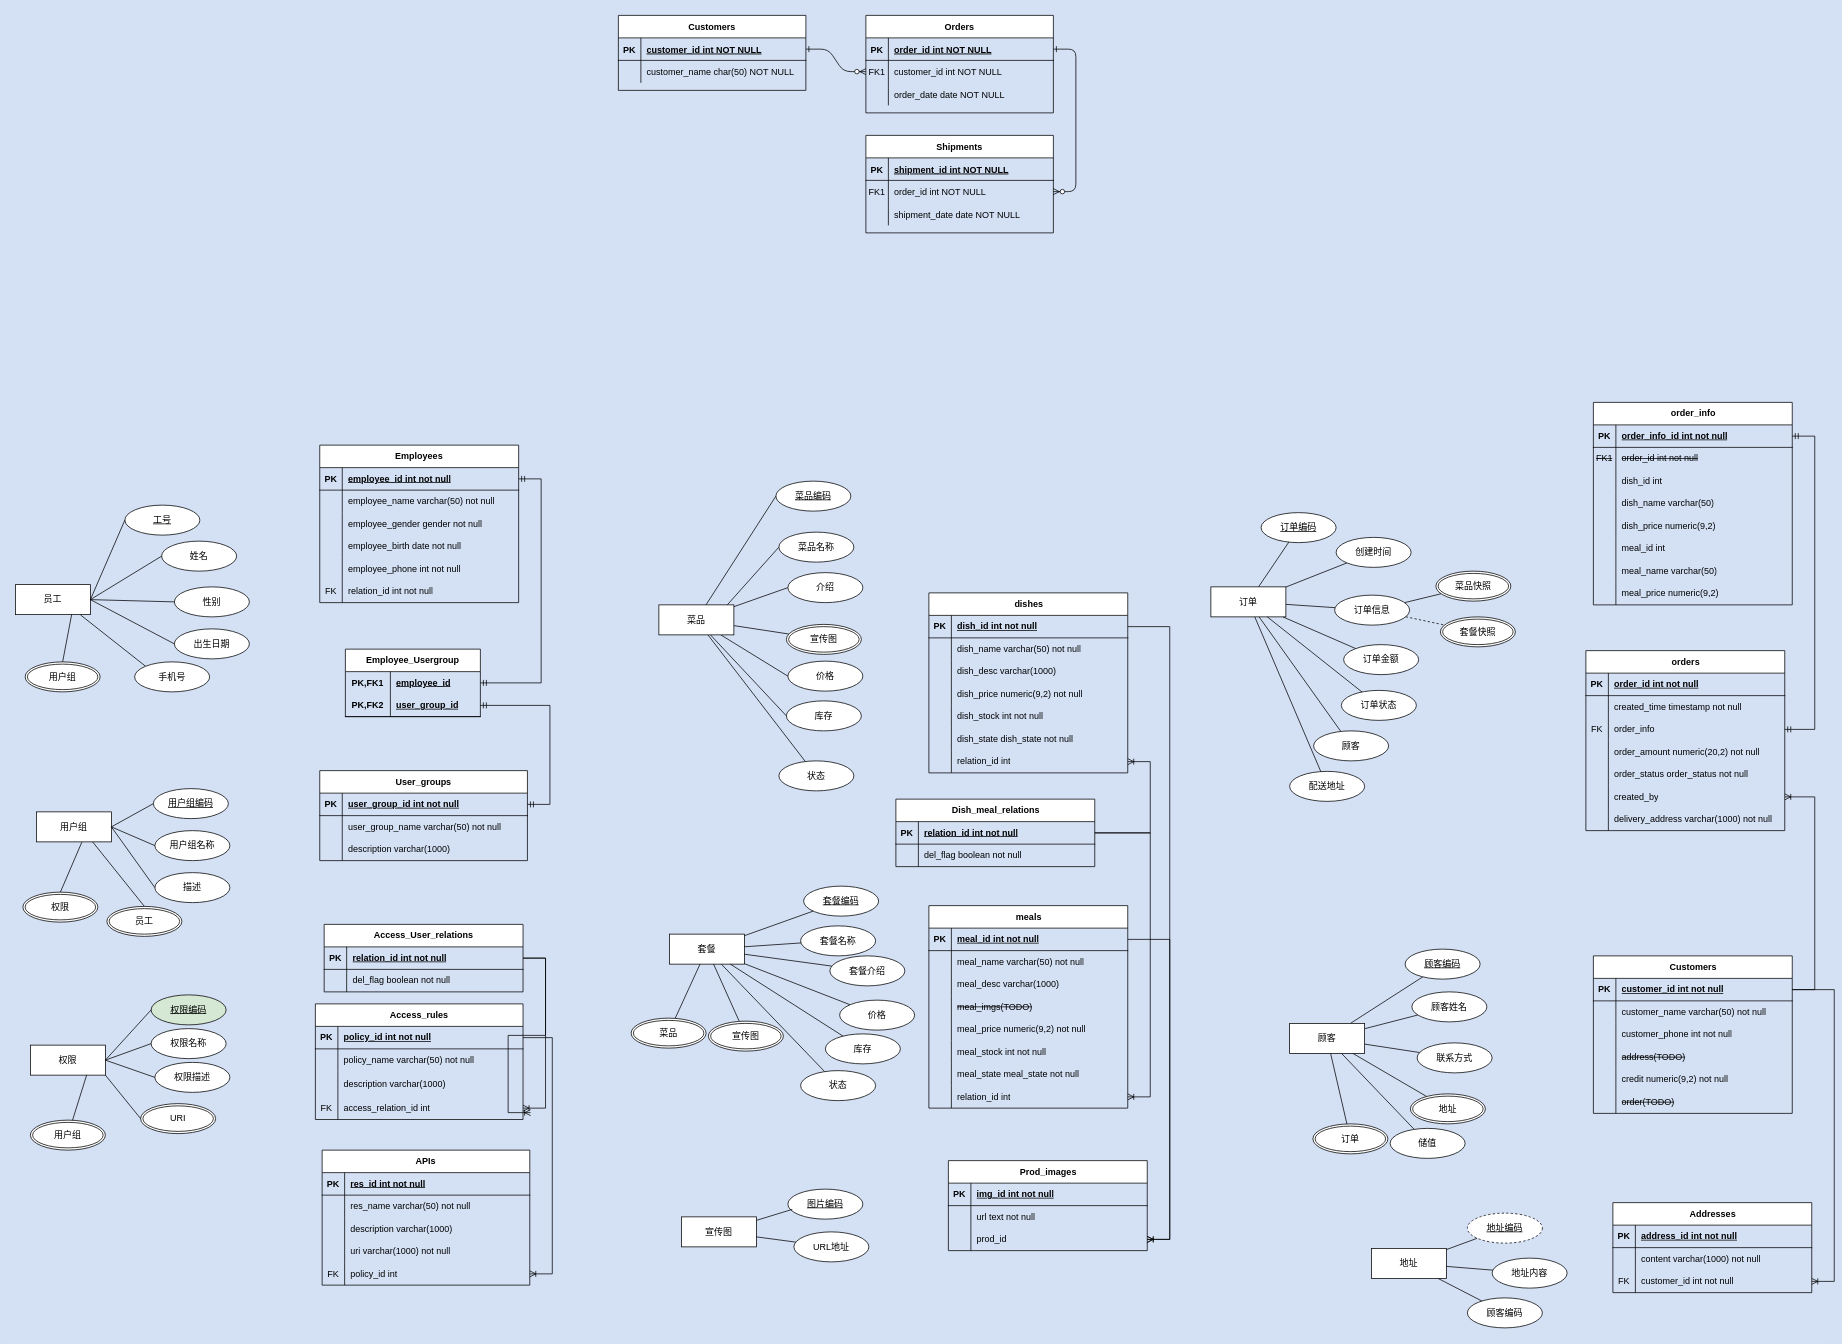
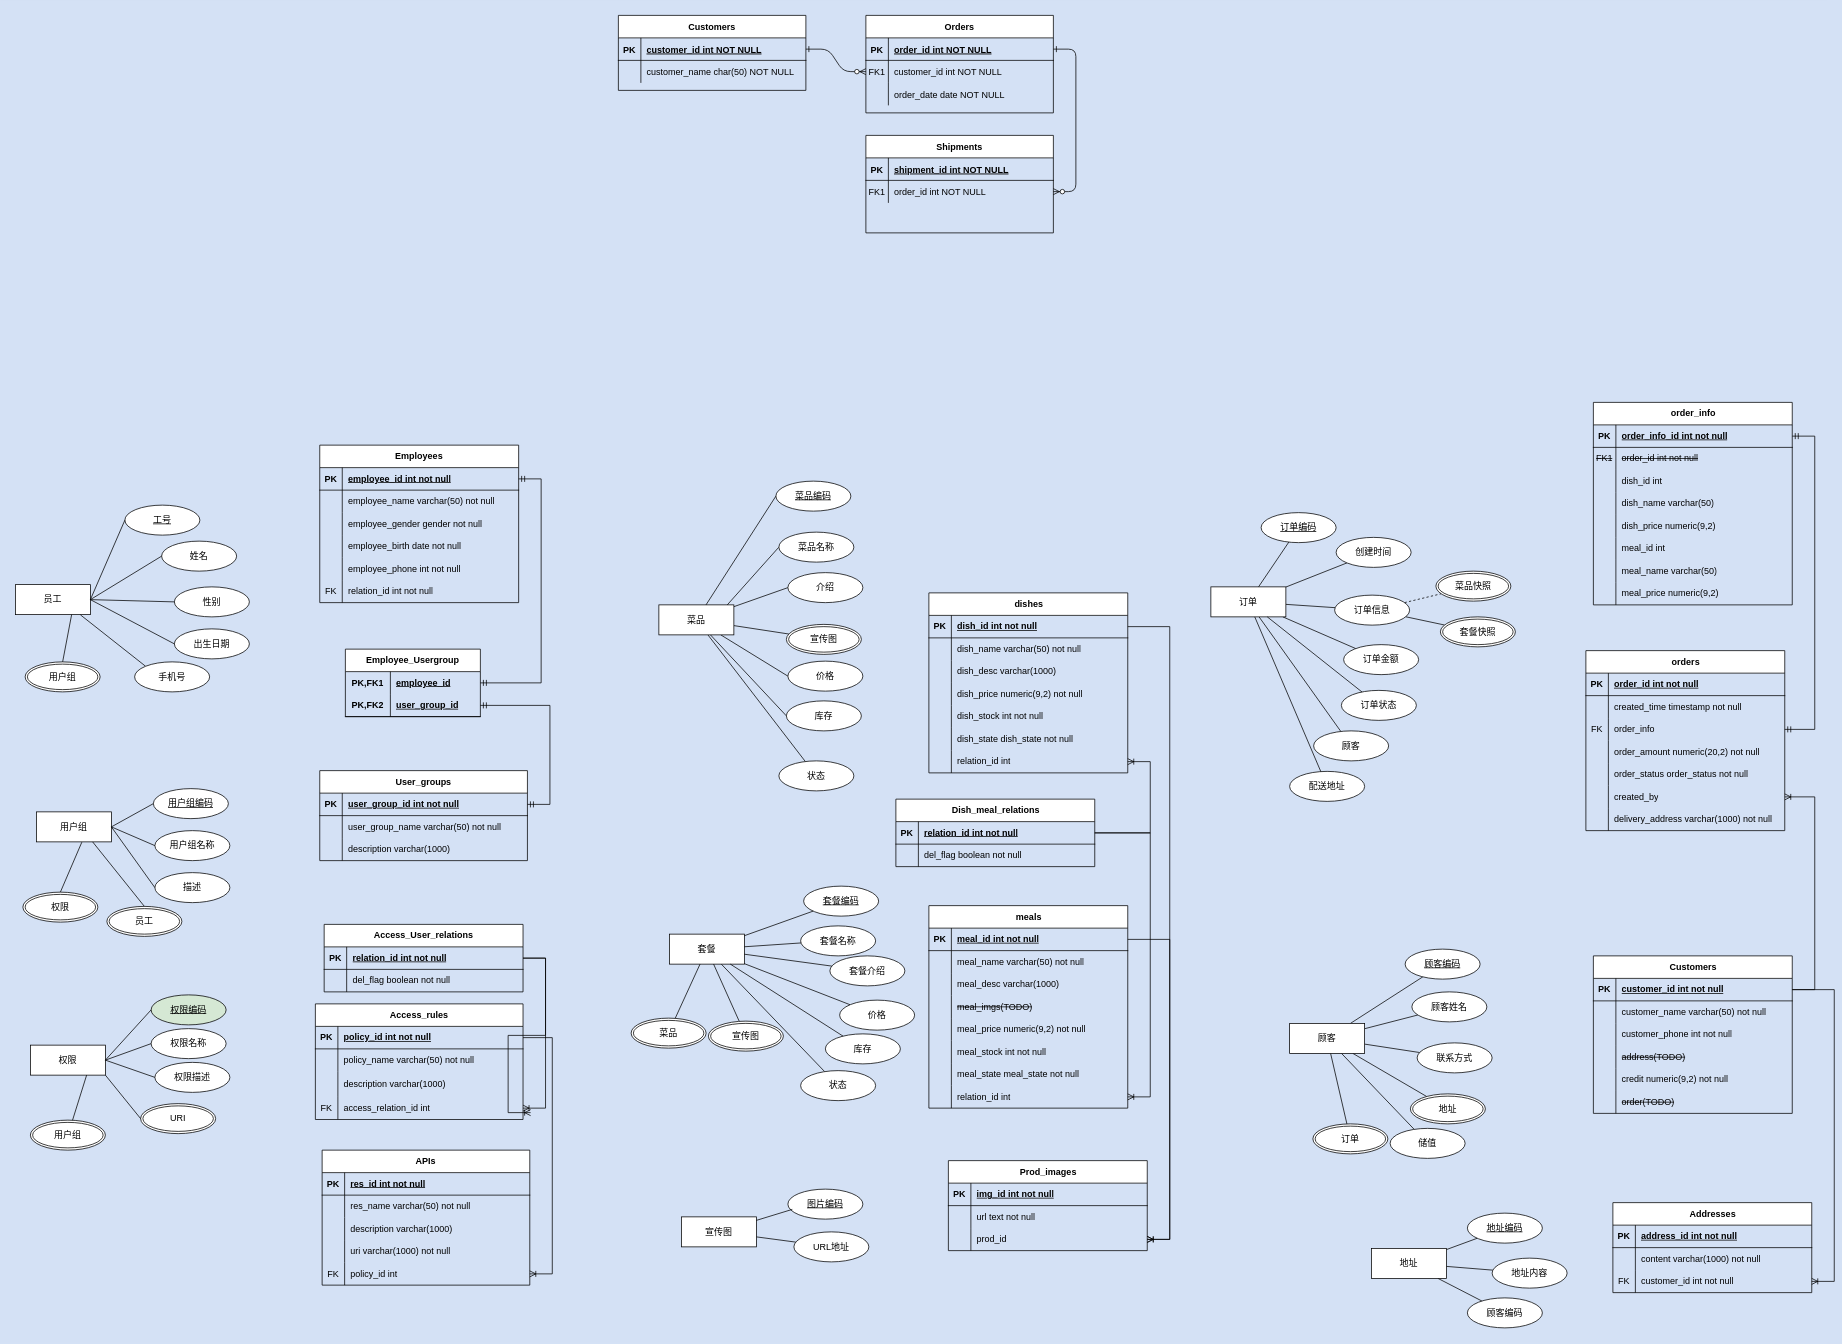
(971, 214) -> none
(1422, 598) -> (1422, 598)
(1425, 621) -> (1425, 621)
(1505, 1228) -> (1505, 1228)
